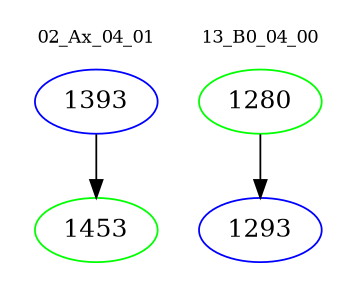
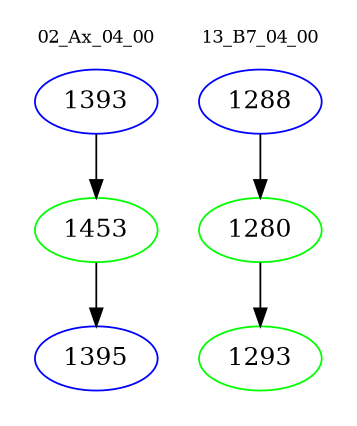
(96, 38) -> (96, 38)
(260, 38) -> (260, 38)
none -> (260, 102)
(260, 230) -> (260, 358)
none -> (96, 358)
